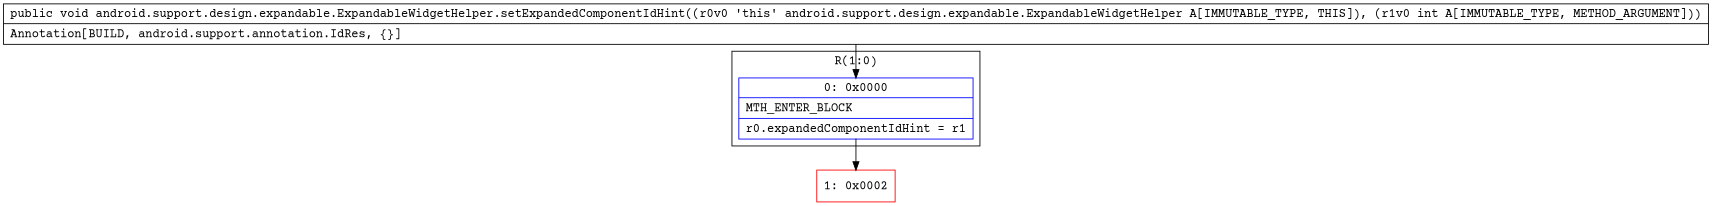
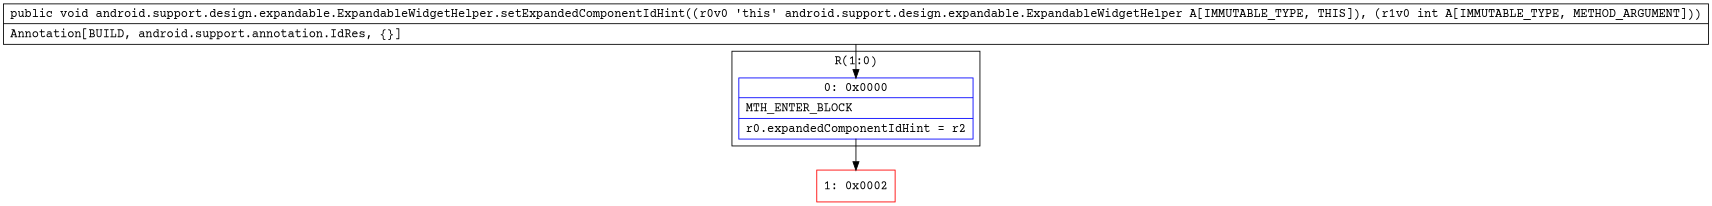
(856, 128) -> (856, 128)
